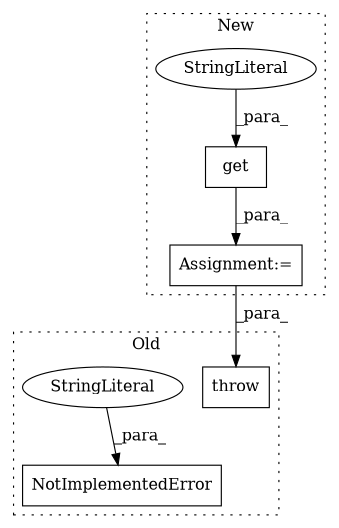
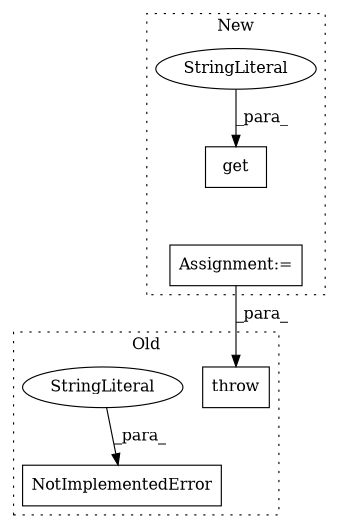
(236, 211) -> none
